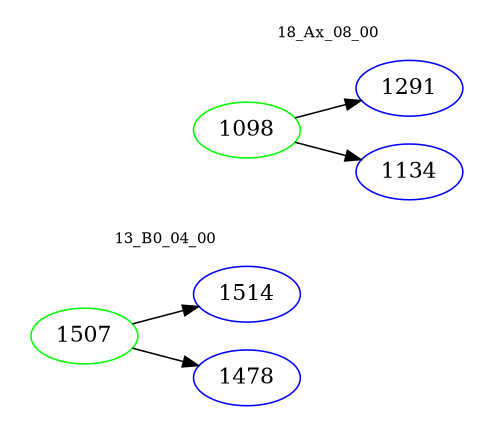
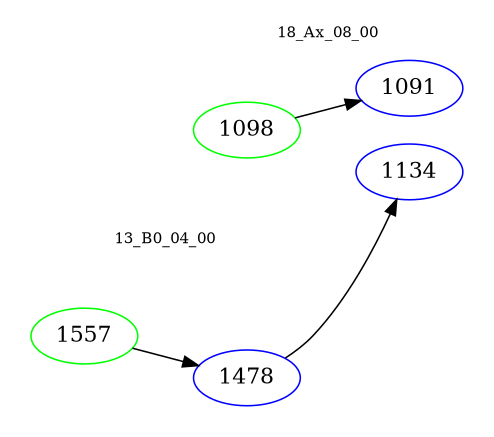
(409, 88) -> (409, 88)
(320, 149) -> (347, 293)
(247, 294) -> none
(84, 336) -> (84, 336)
